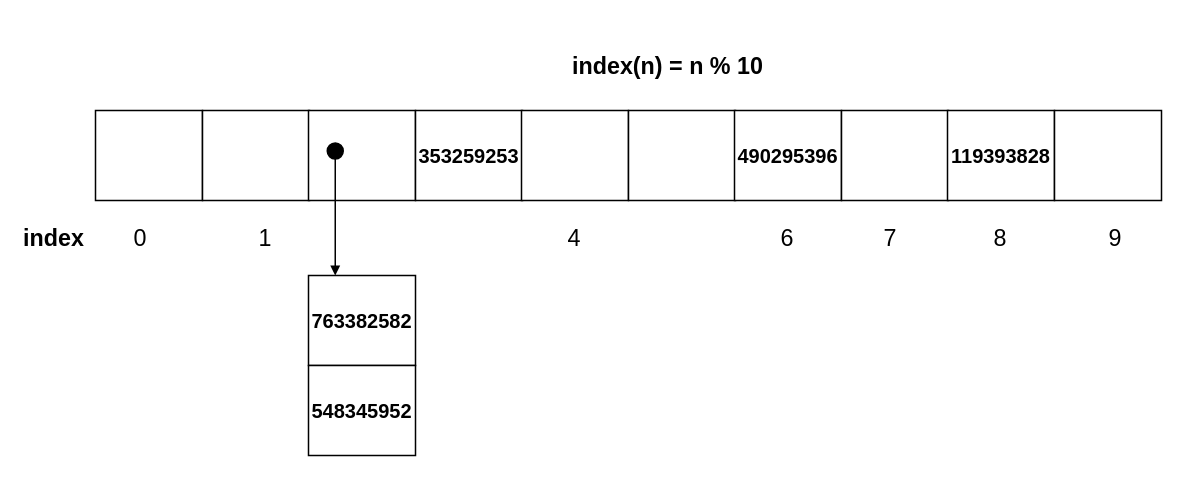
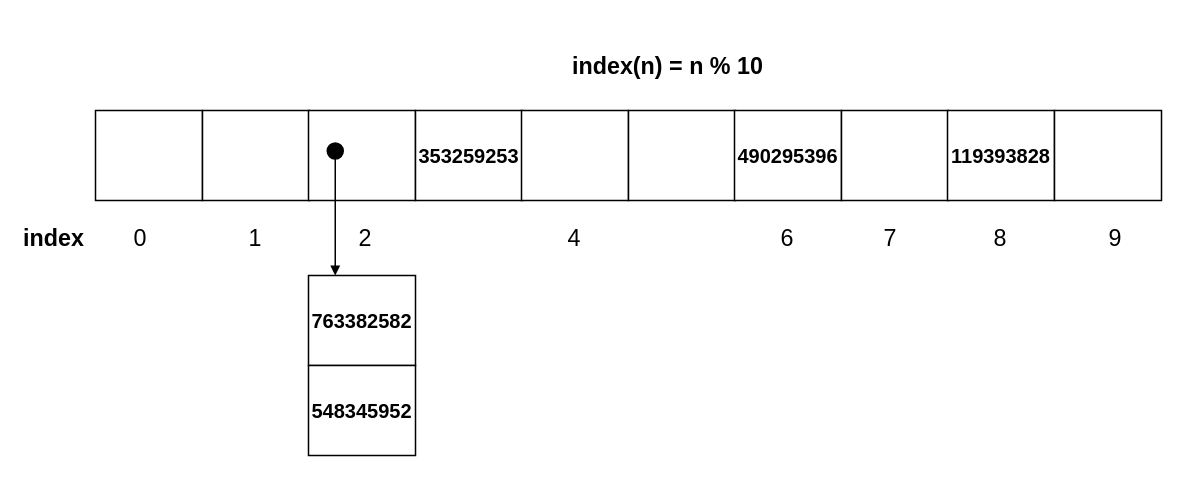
(266, 238) -> (256, 238)
none -> (366, 238)
